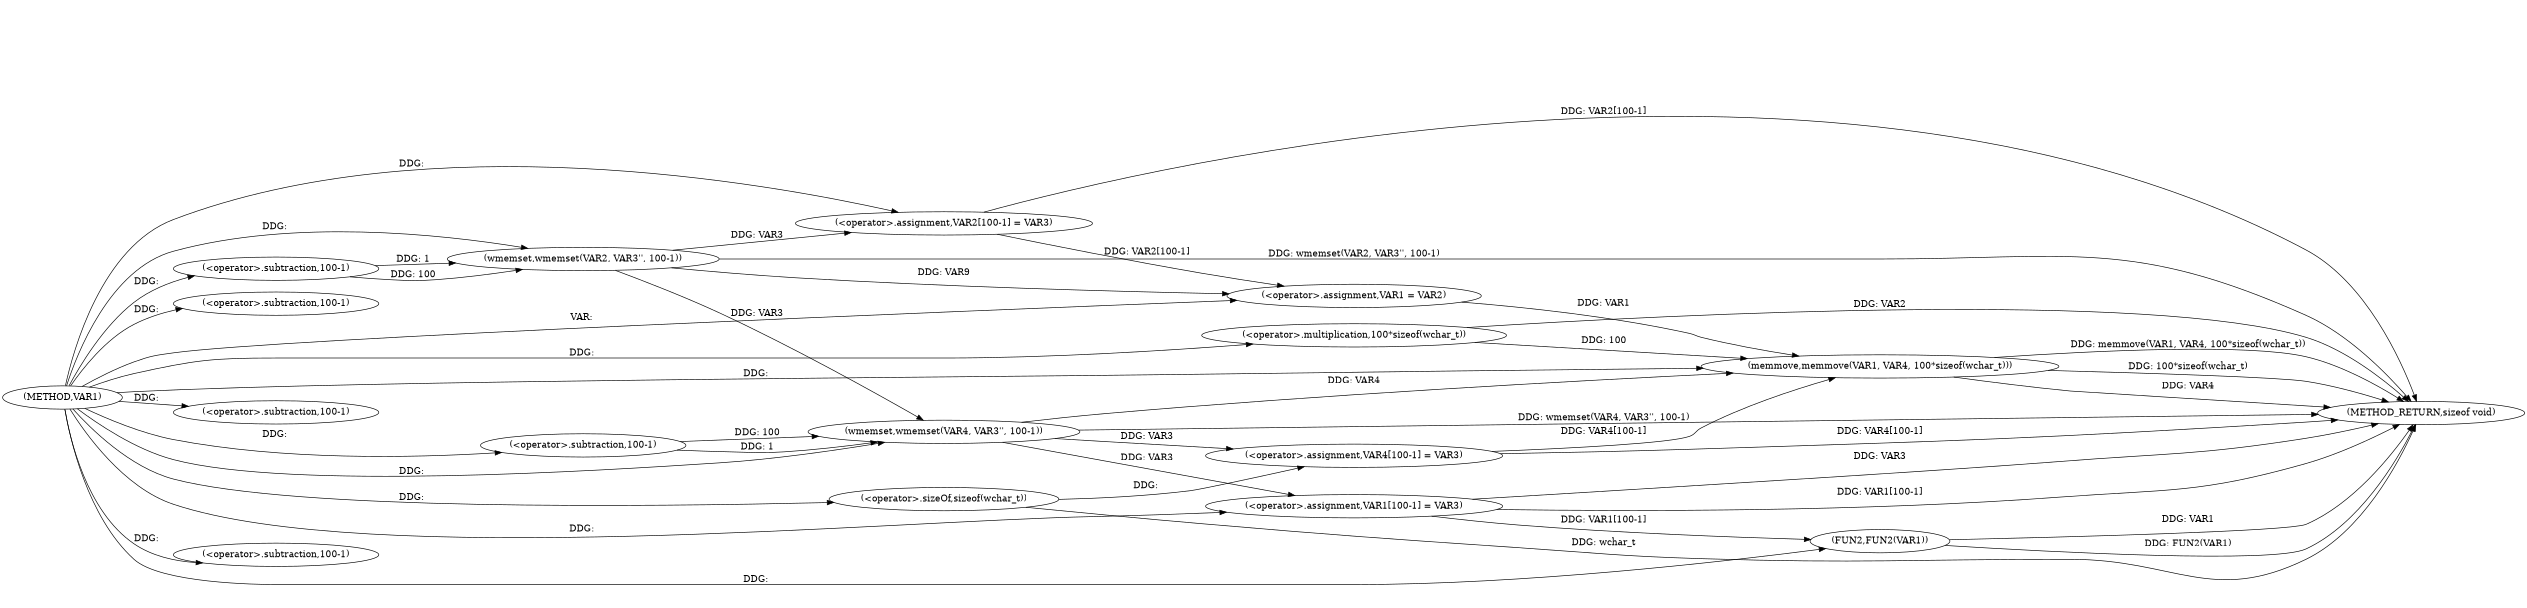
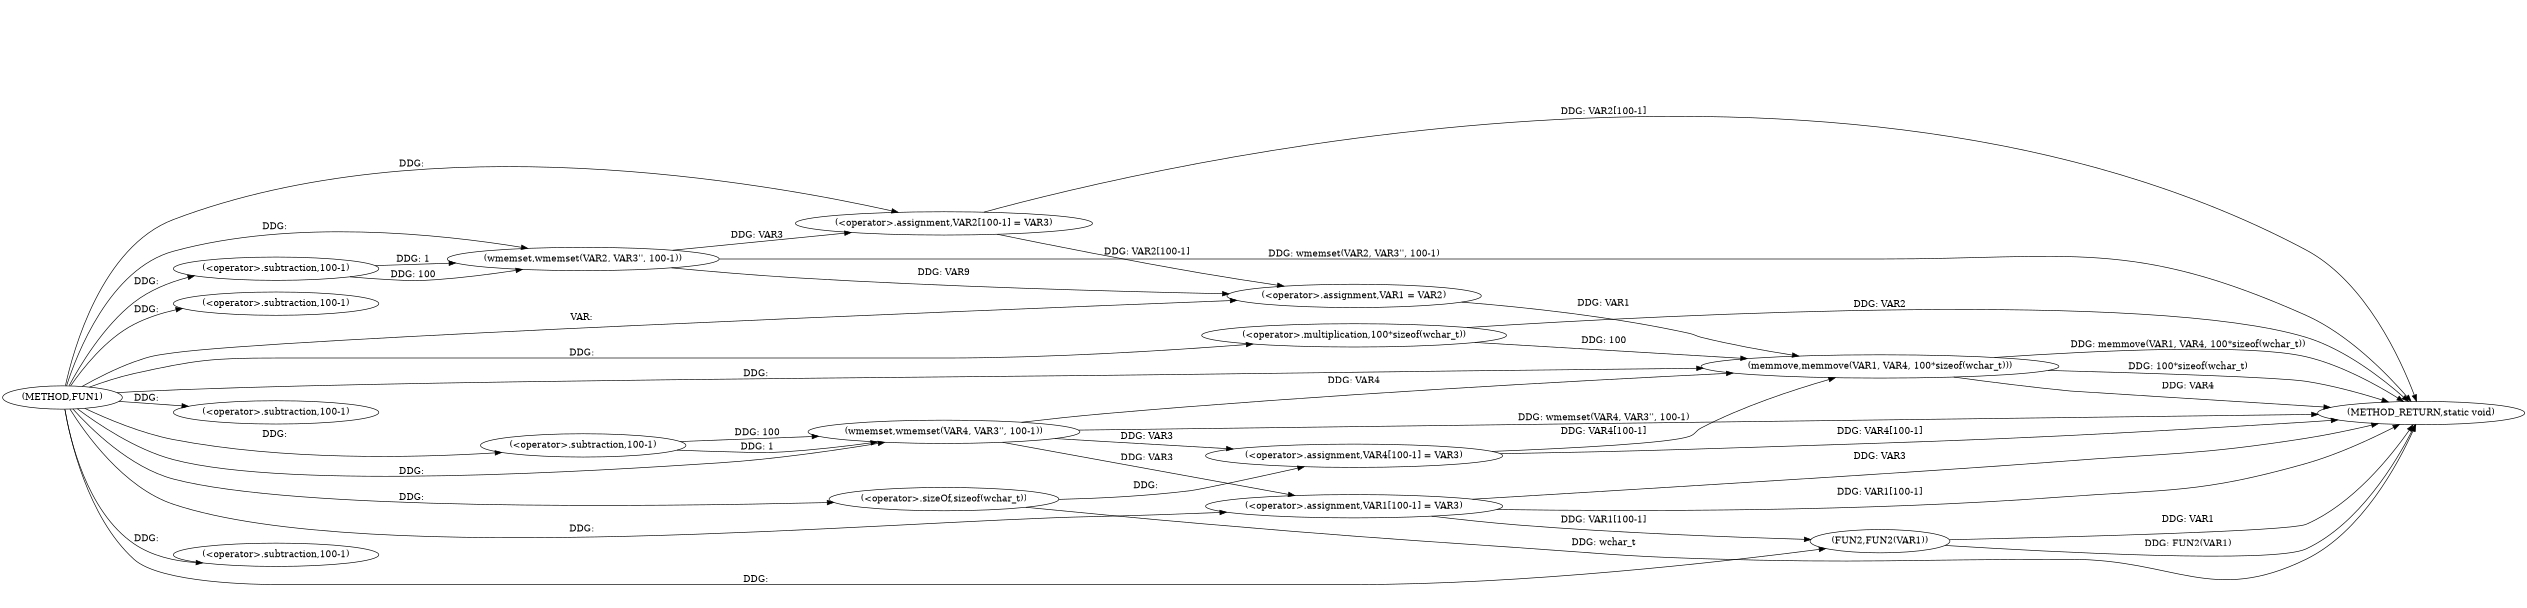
(770, 337) -> none
(62, 398) -> (62, 398)
(2421, 413) -> (2421, 413)
